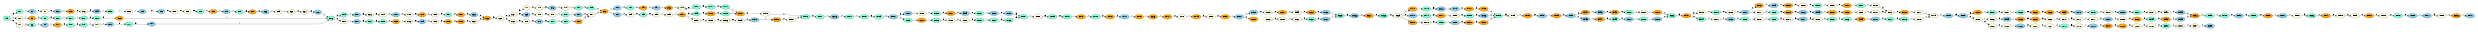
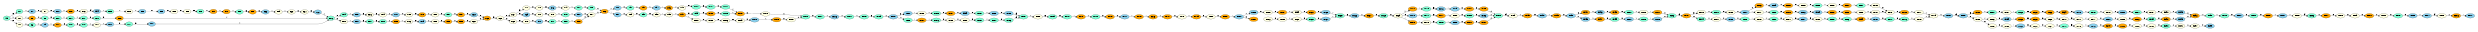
(690, 9) -> (688, 6)
(227, 12) -> (227, 12)
